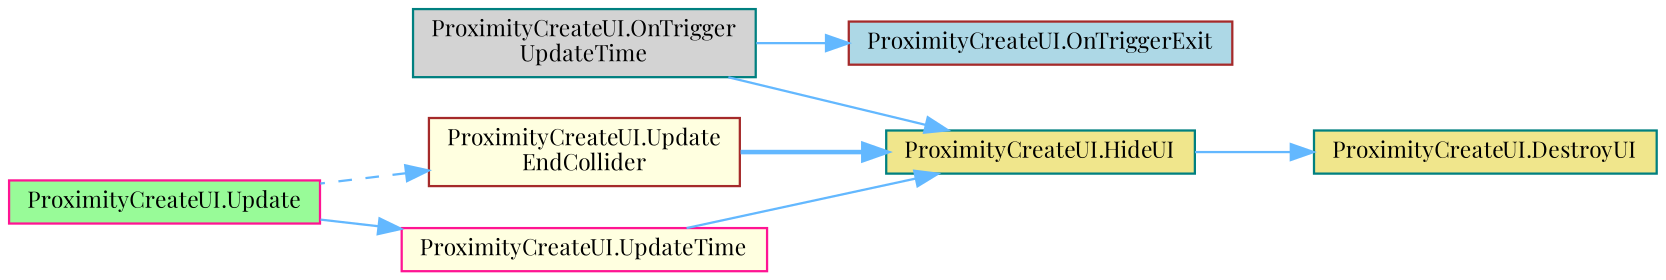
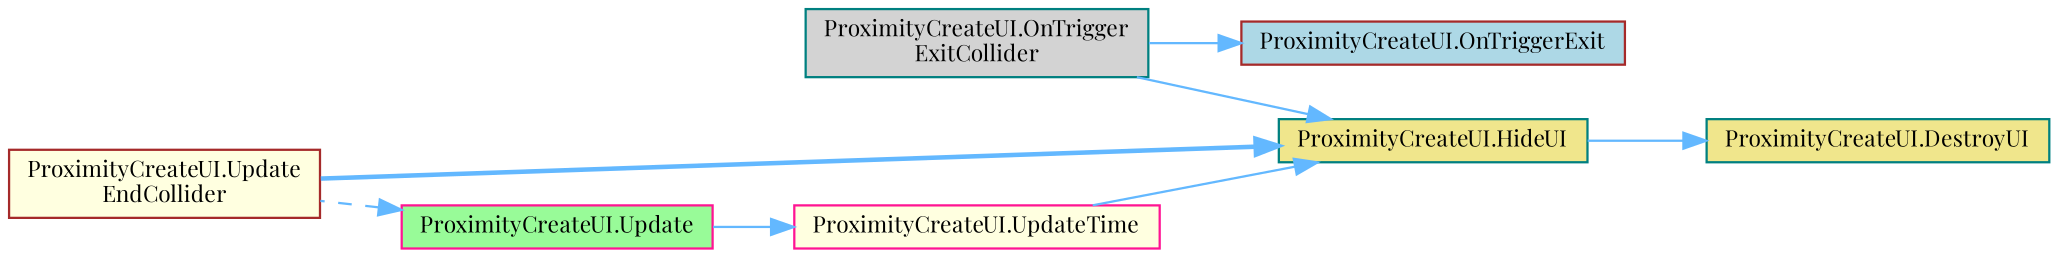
(584, 43) -> (977, 43)
(363, 178) -> (350, 204)
